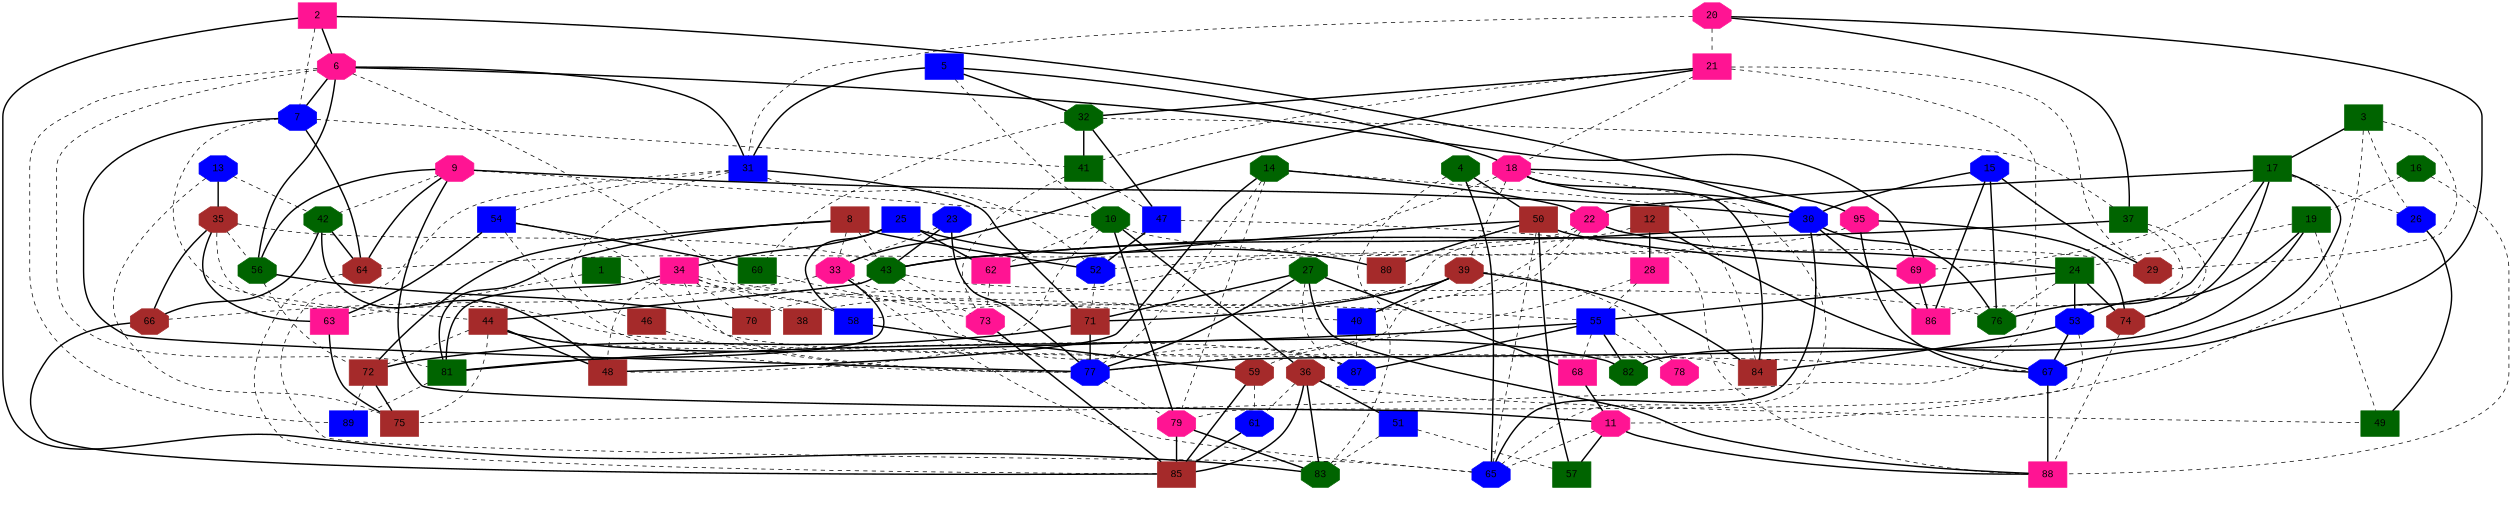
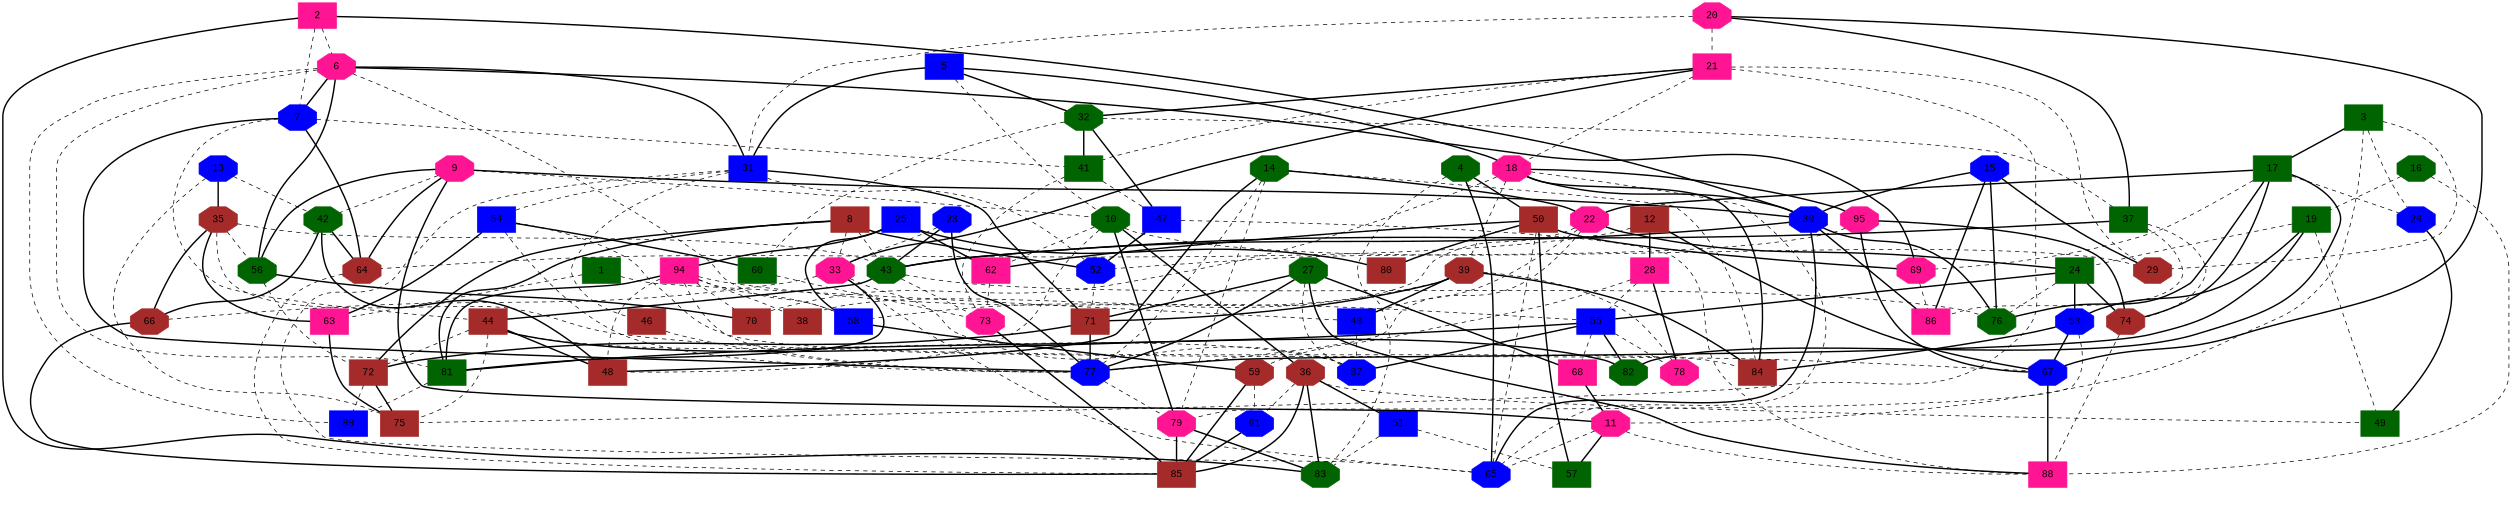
(327, 41) -> (327, 41)
(679, 271) -> (679, 271)
(1923, 296) -> (1923, 296)
none -> (1665, 322)
(1826, 465) -> (1826, 465)
